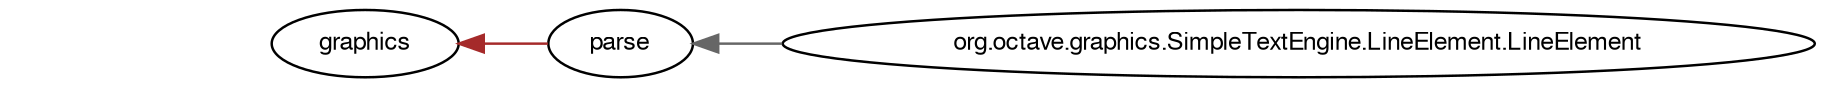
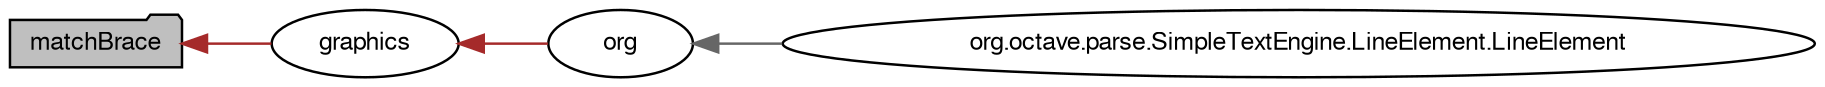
none -> (96, 44)
(621, 44) -> (621, 44)
(1299, 44) -> (1299, 44)
